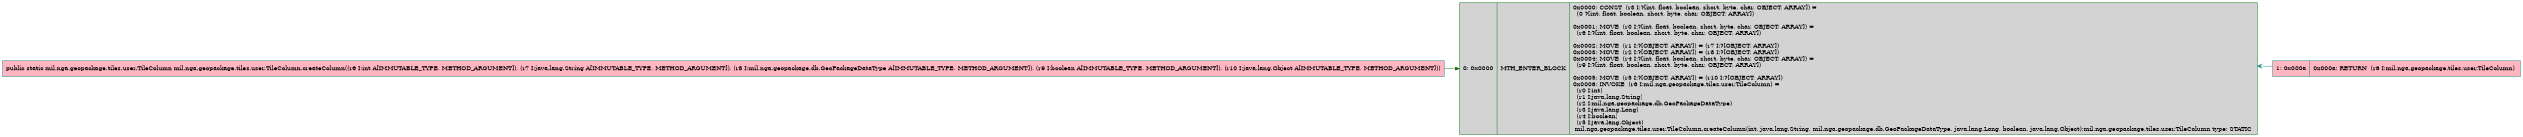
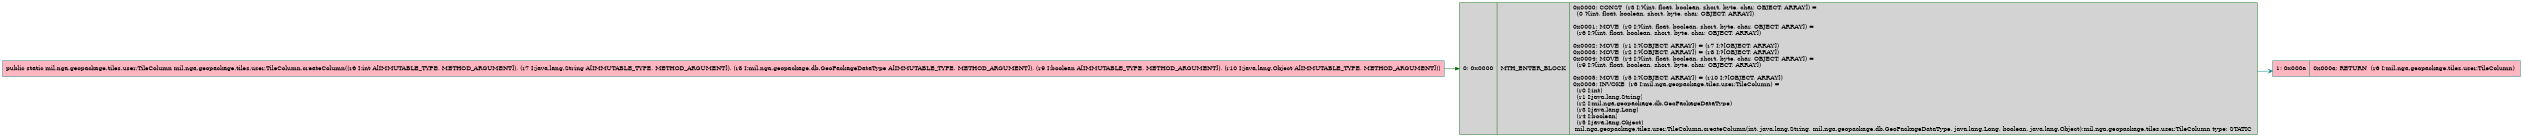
(2267, 66) -> (2263, 71)
